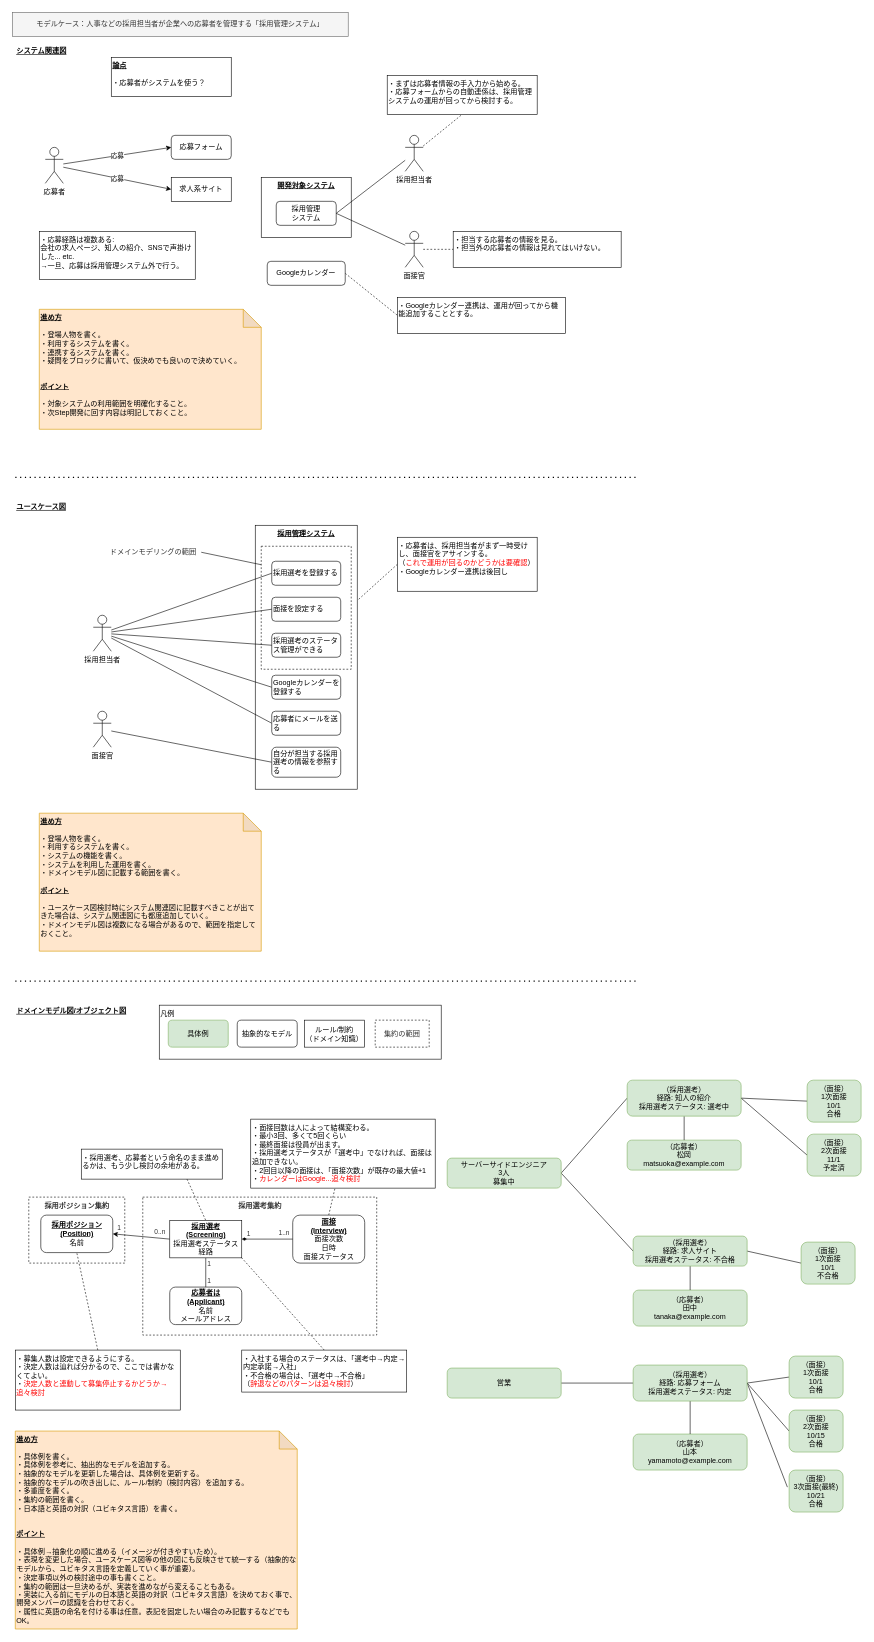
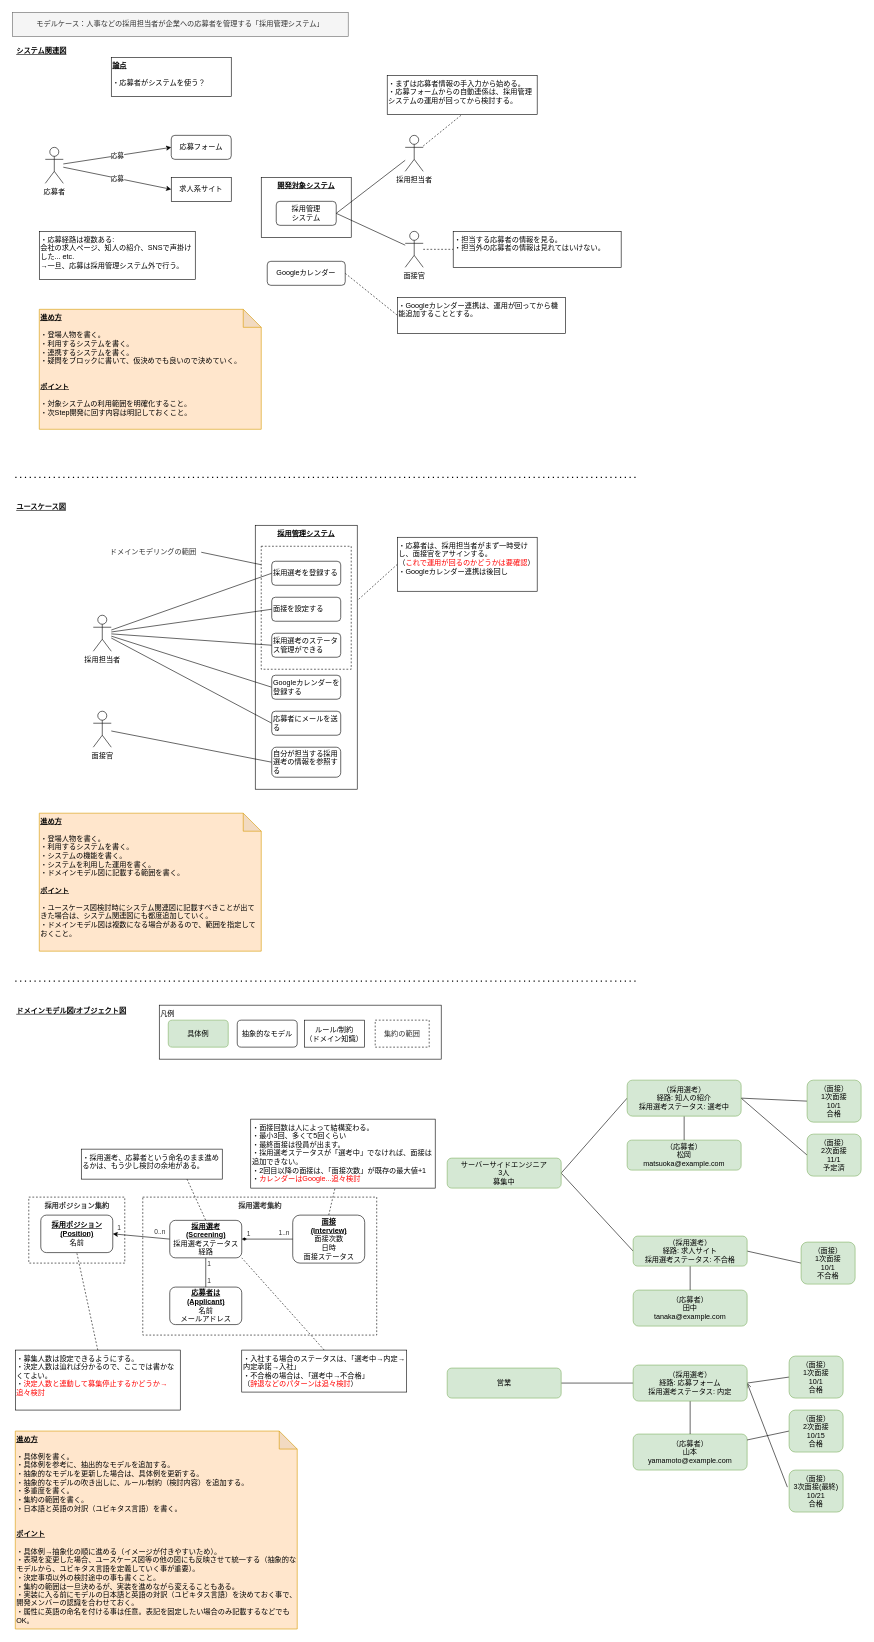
(206, 1239) -> (206, 1239)
(750, 1390) -> (750, 1390)
(770, 1409) -> (769, 1436)
